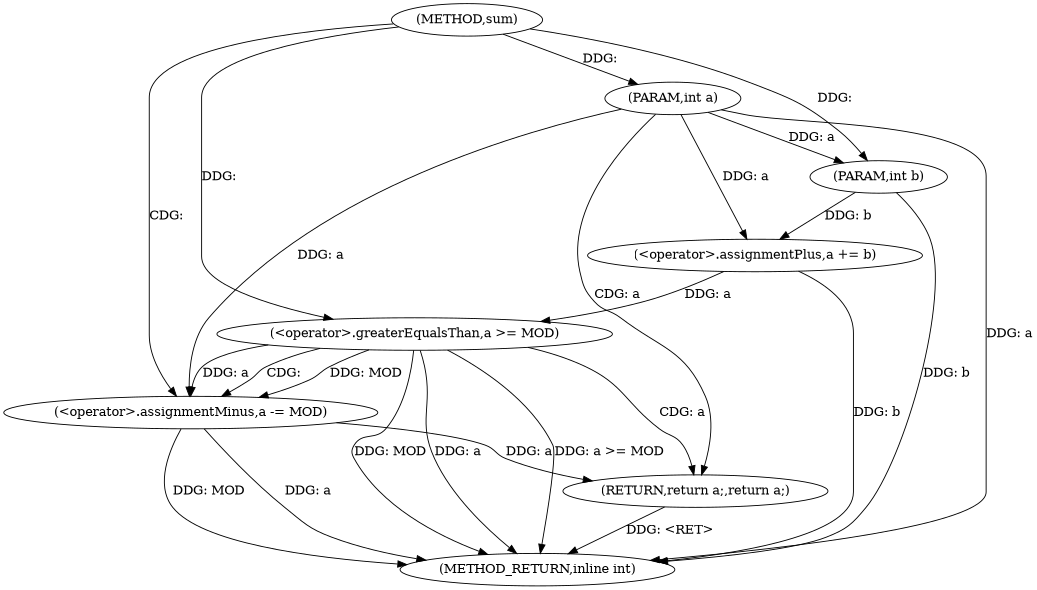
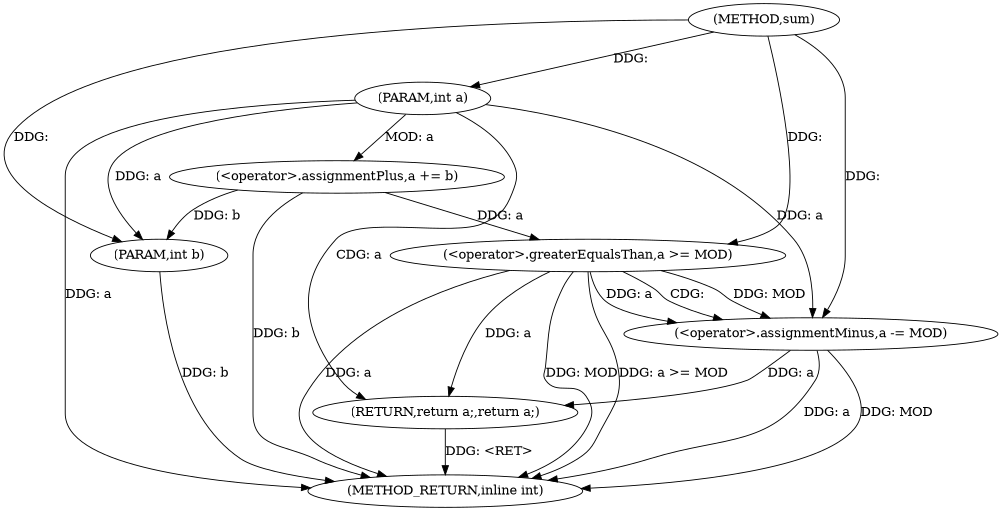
(746, 177) -> (410, 138)
(822, 213) -> (201, 205)
(169, 216) -> (865, 177)
(682, 413) -> (508, 334)
